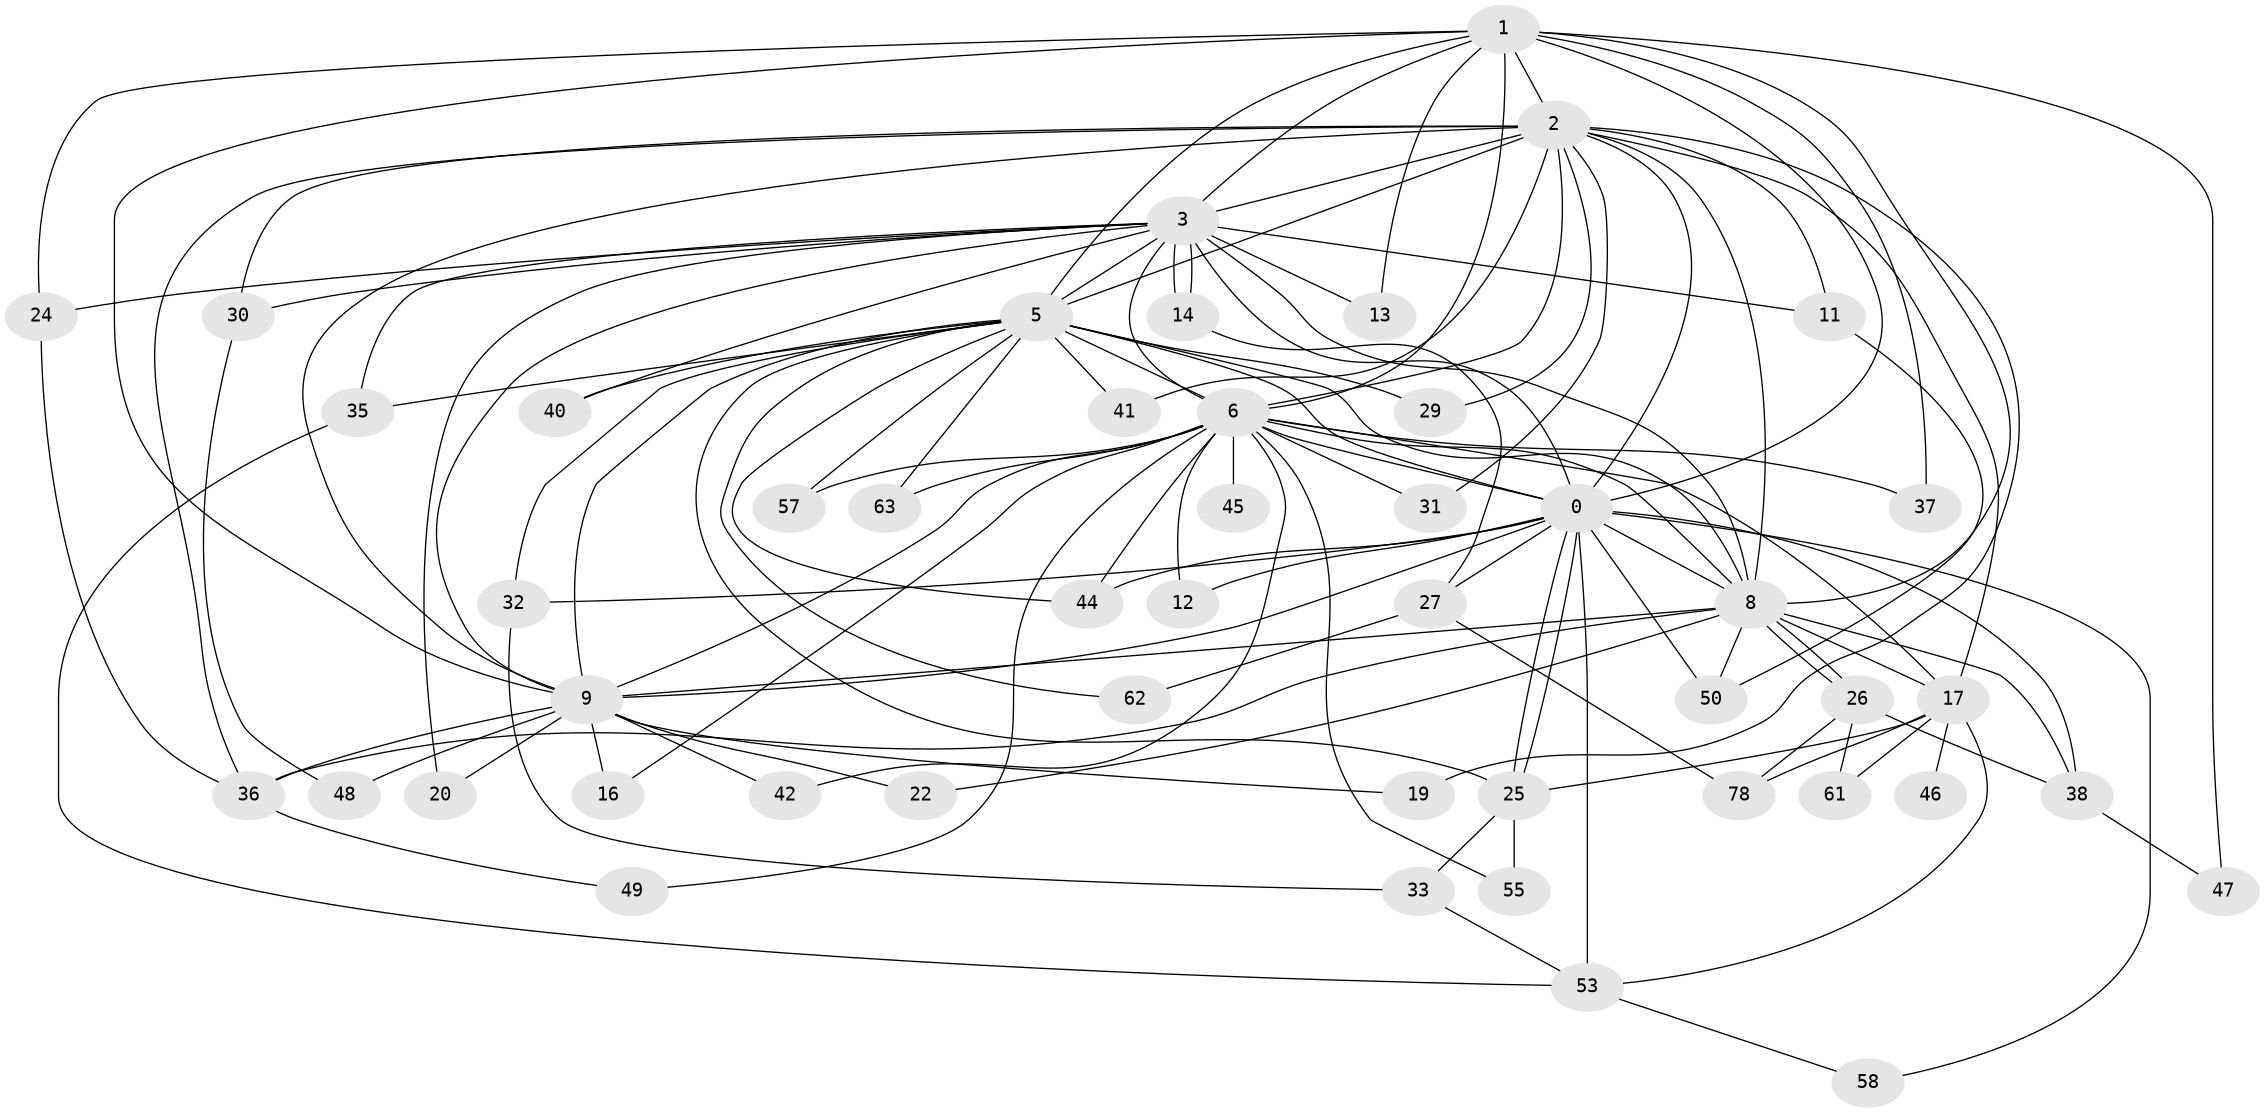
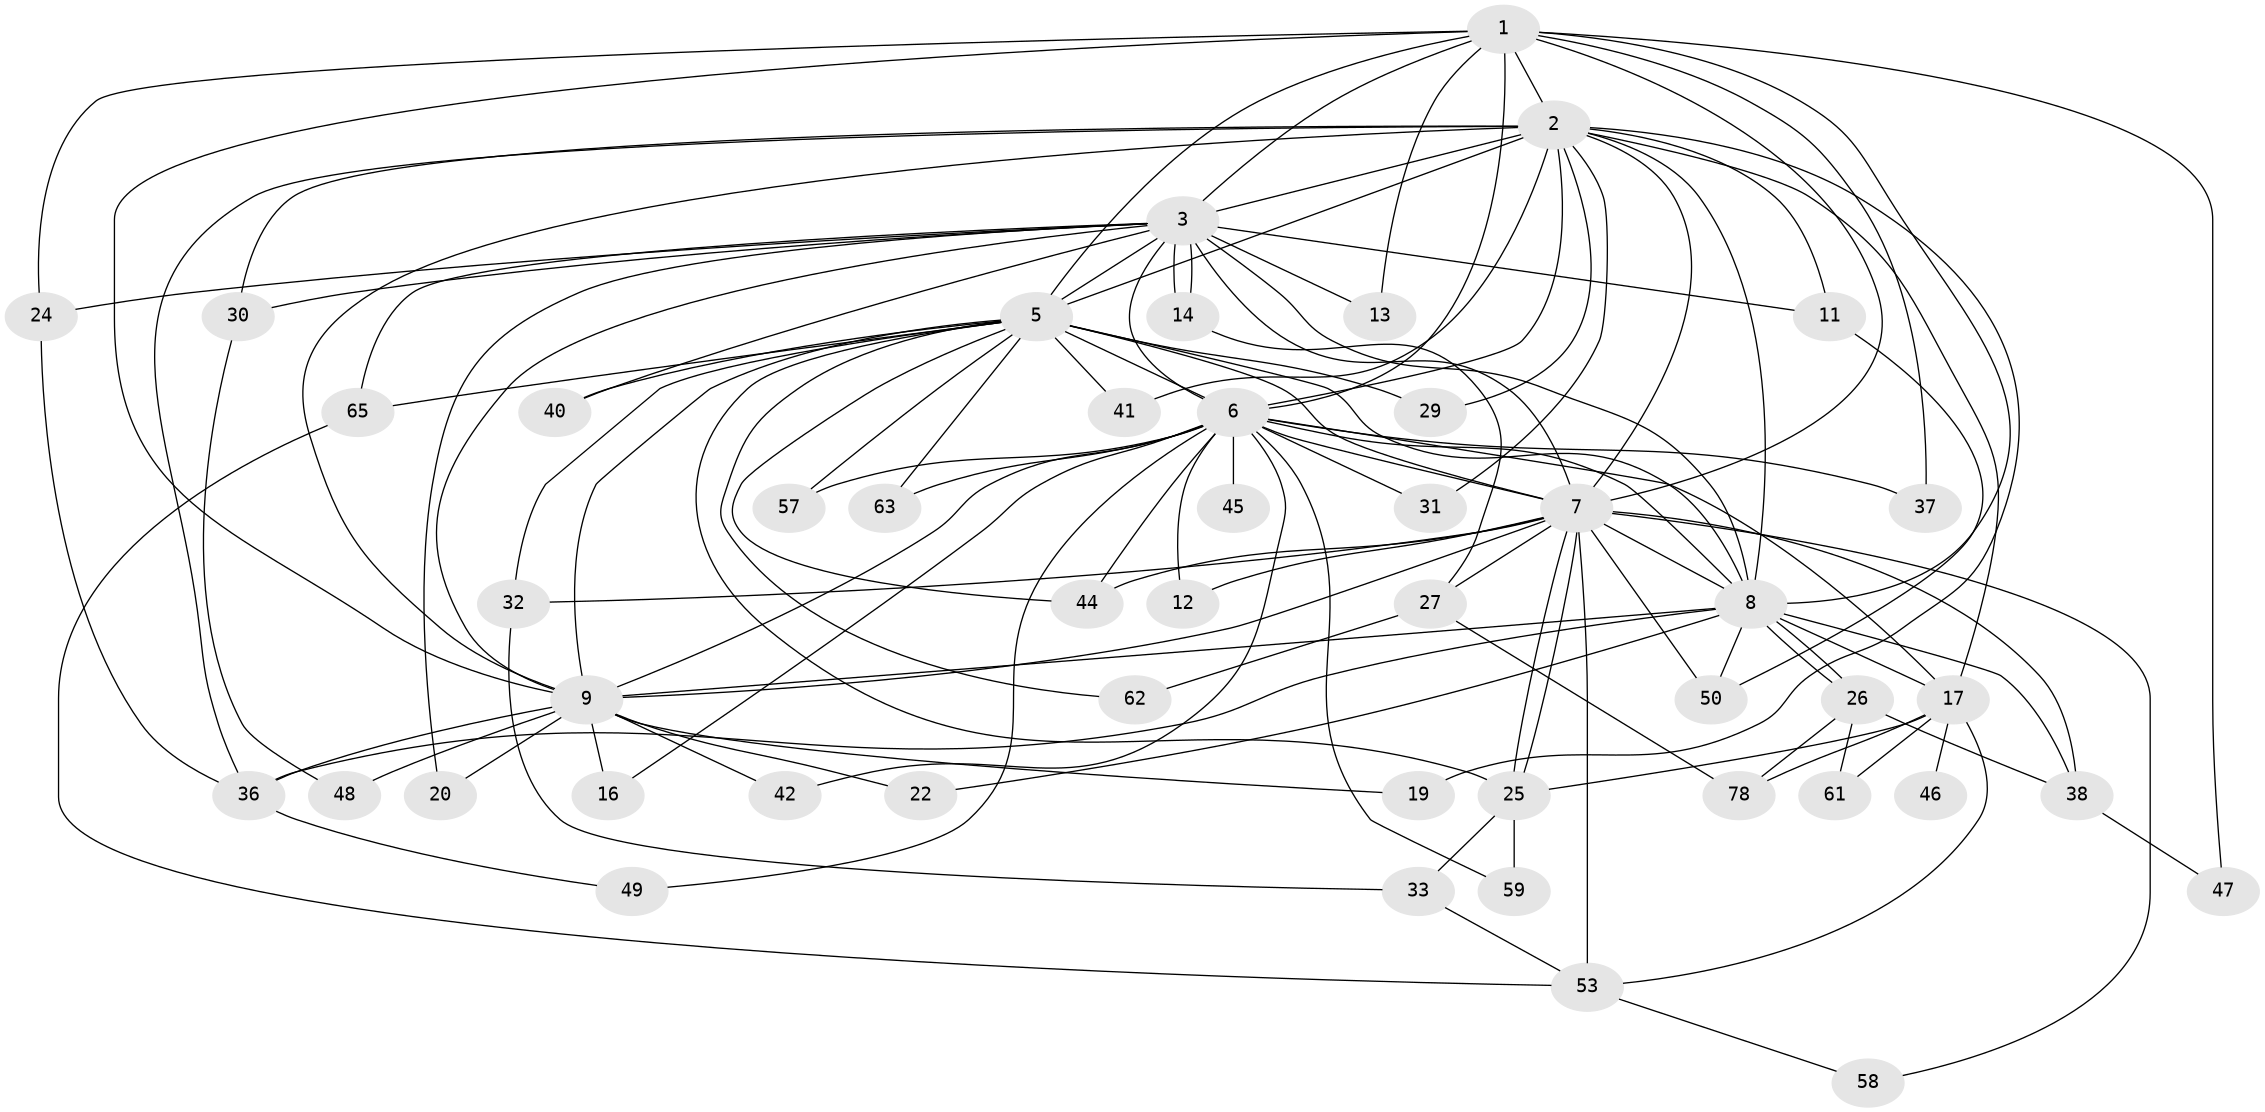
(358, 412) -> (358, 412)
(1577, 508) -> (1577, 508)
(1514, 891) -> (1514, 891)
